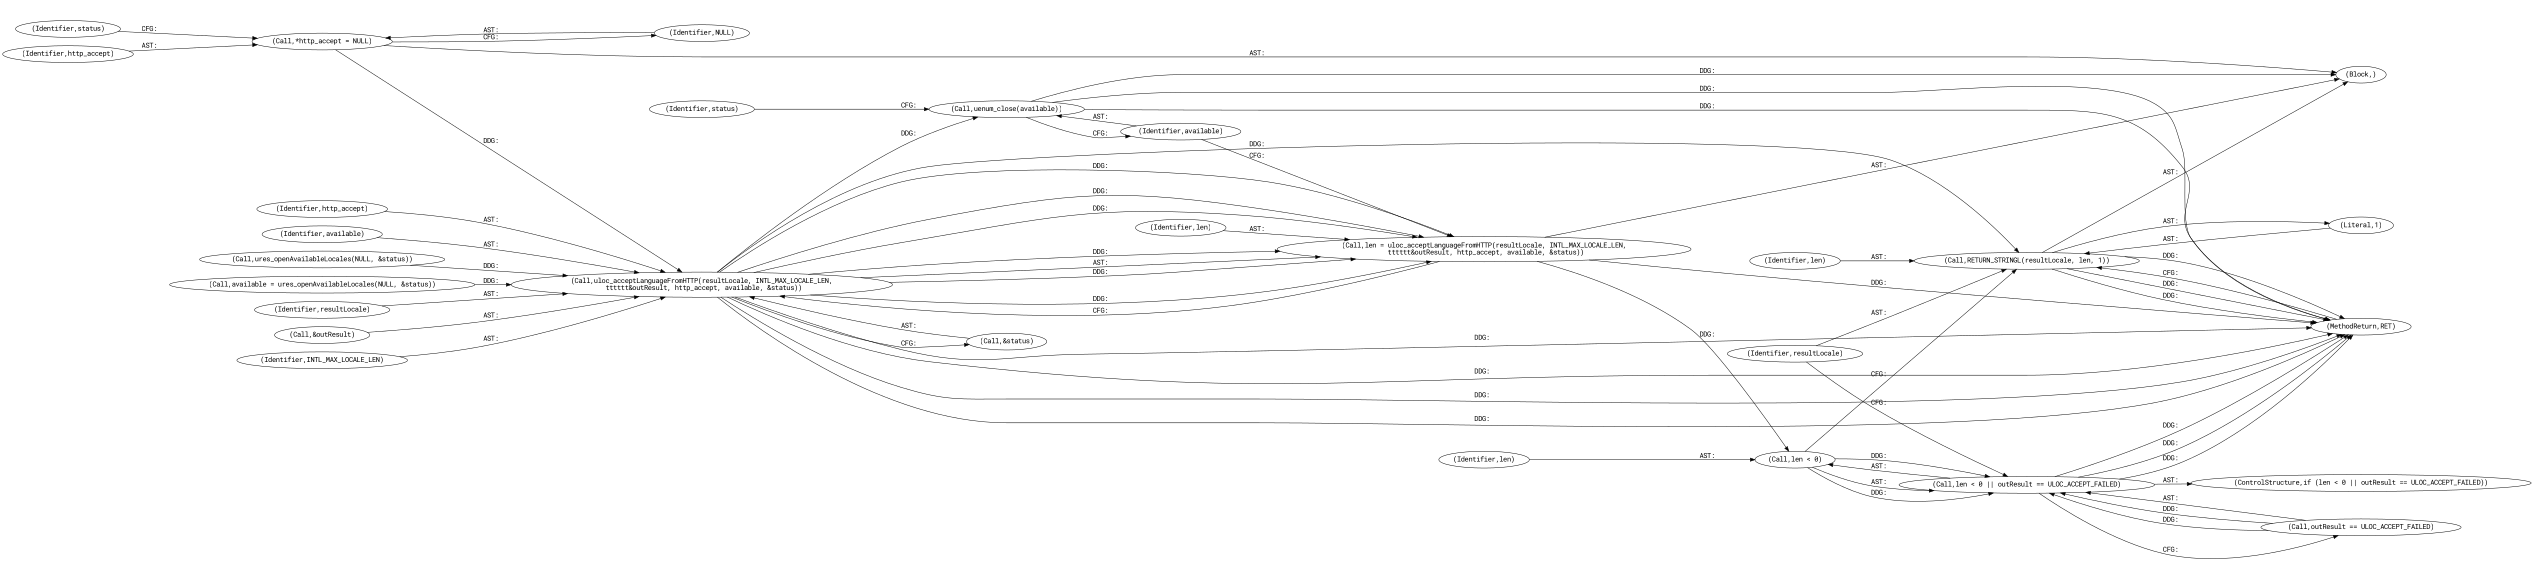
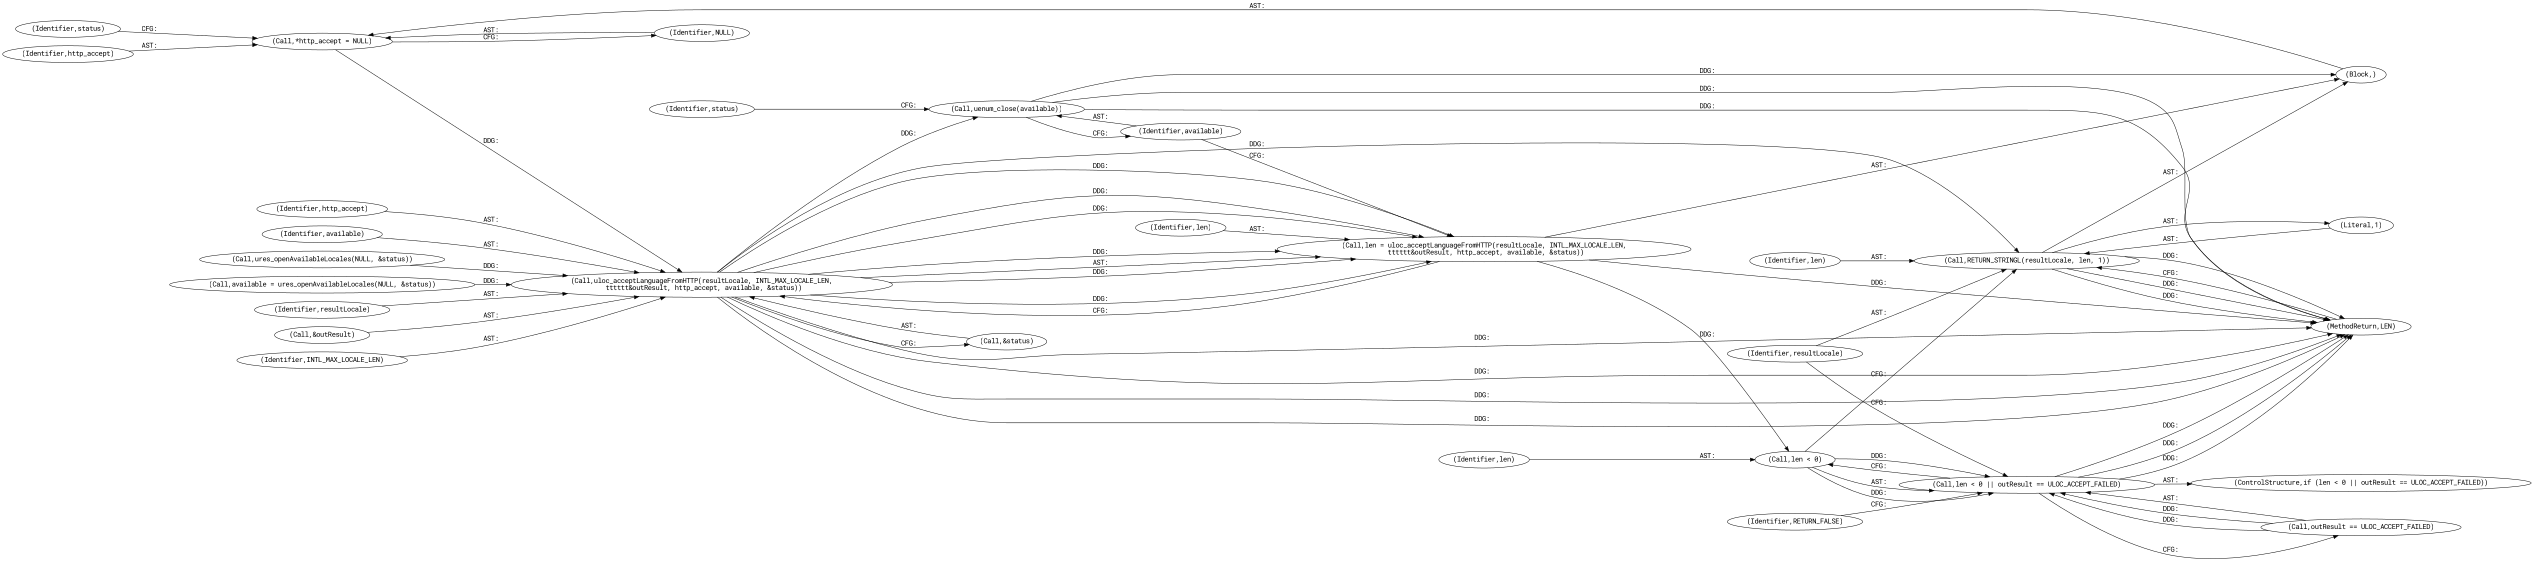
(1358, 57) -> (1361, 10)
(2361, 327) -> (2361, 327)
(1881, 466) -> (1881, 466)
none -> (1795, 522)
